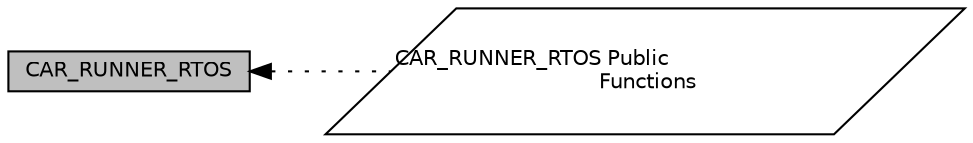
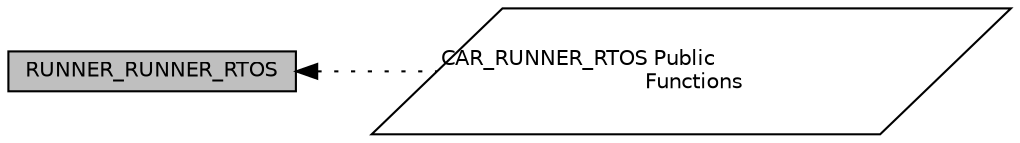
(129, 71) -> (152, 71)
